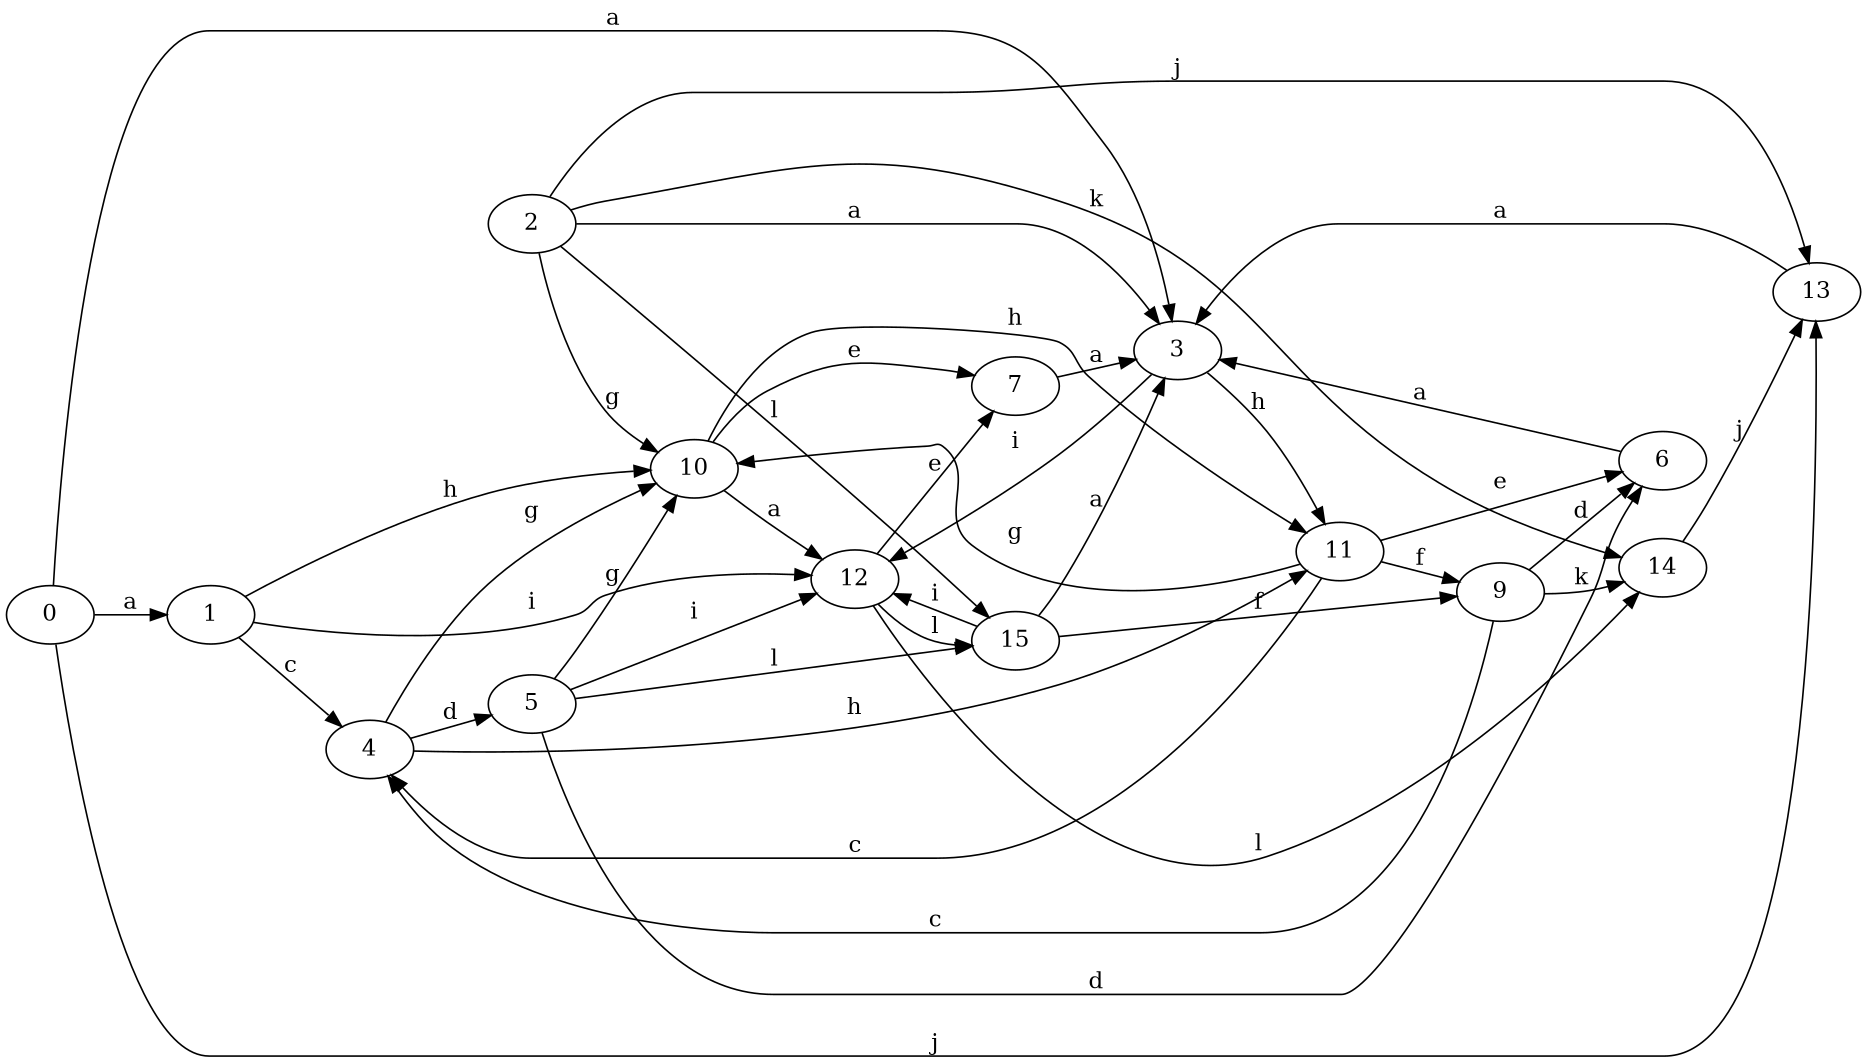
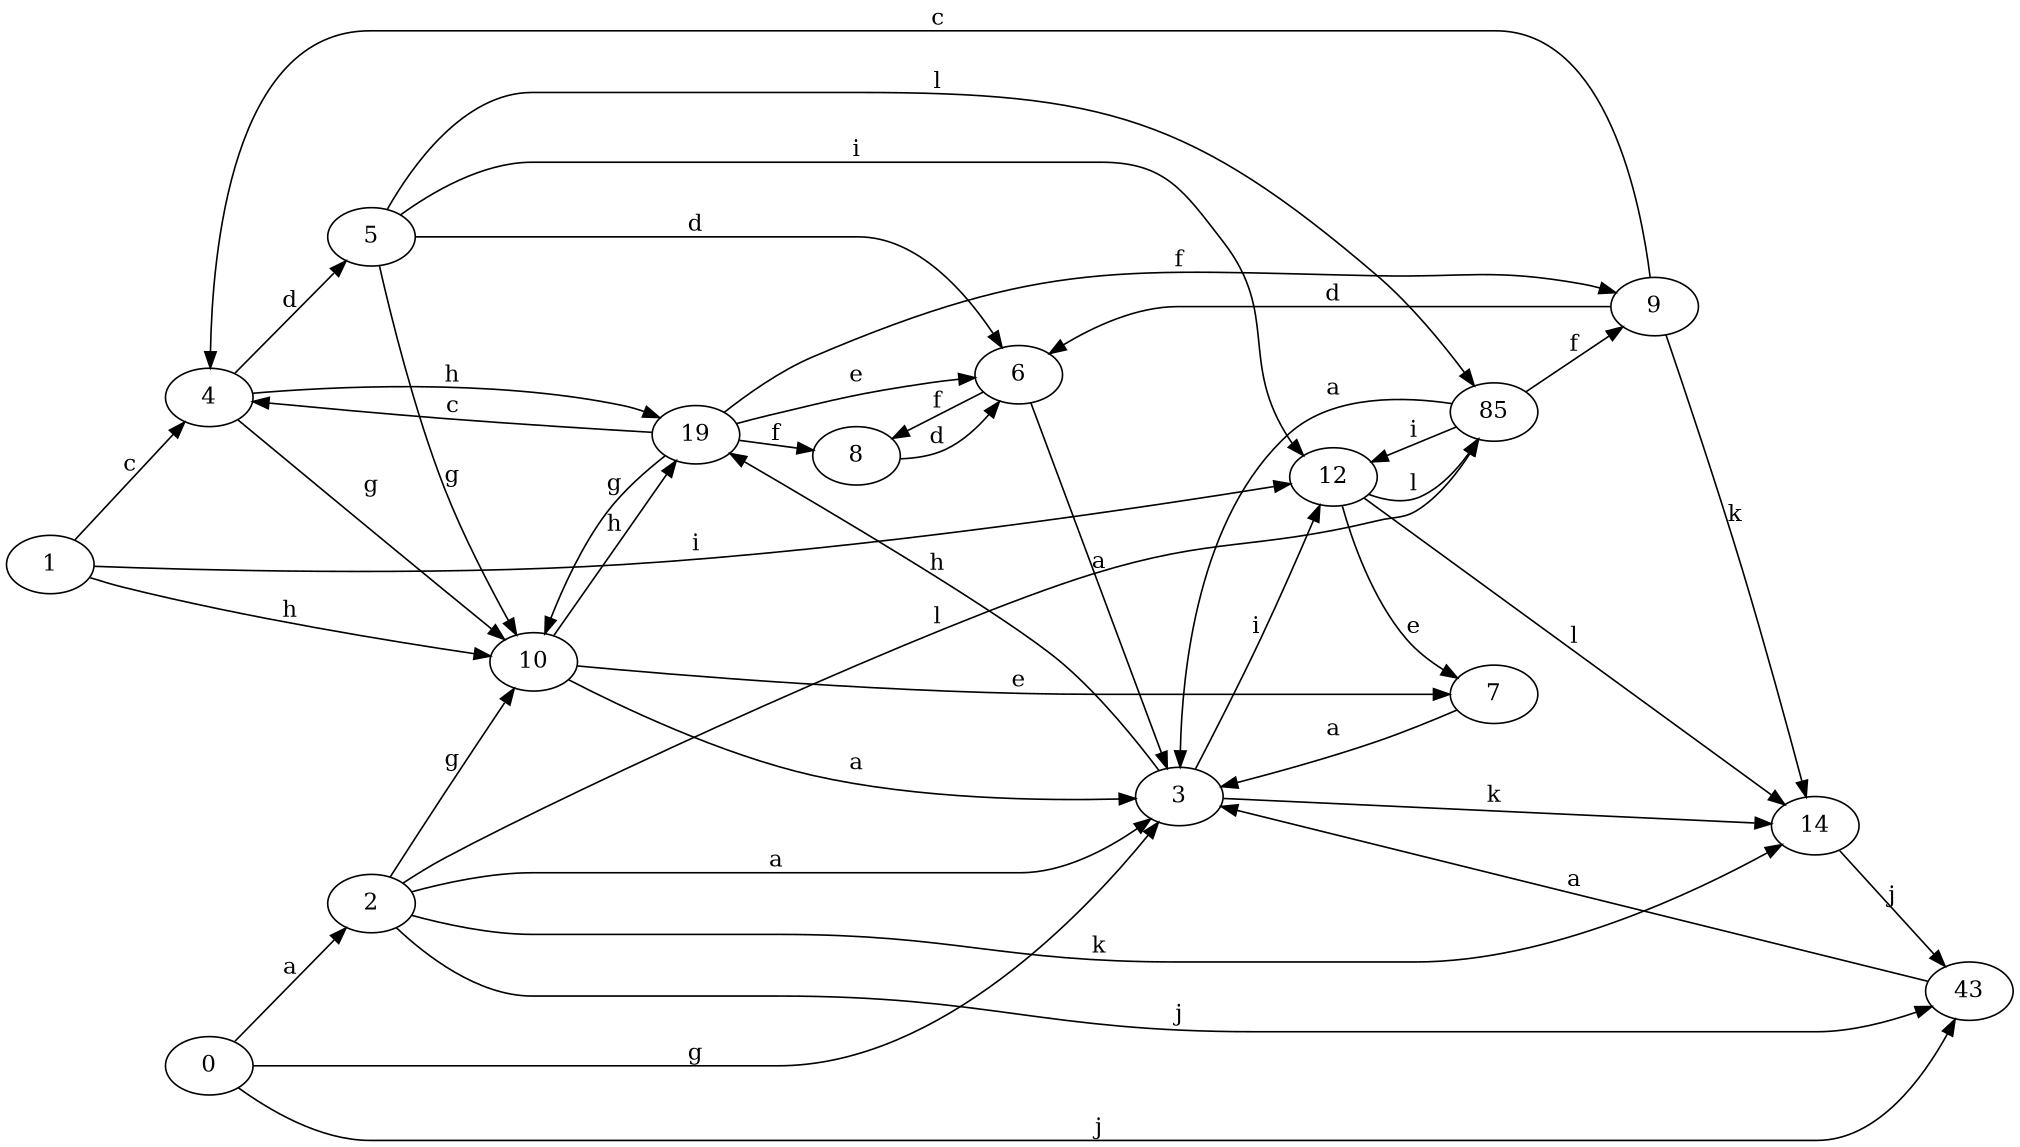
(613, 19) -> (696, 1054)
(1817, 292) -> (1969, 991)
none -> (857, 456)
(766, 521) -> (835, 780)
(1340, 552) -> (696, 435)
(122, 615) -> (285, 991)
(1016, 641) -> (1494, 412)
none -> (1489, 811)
